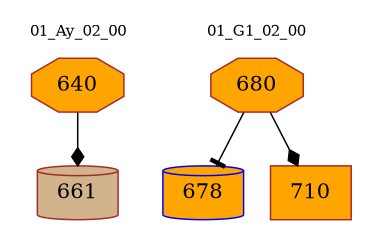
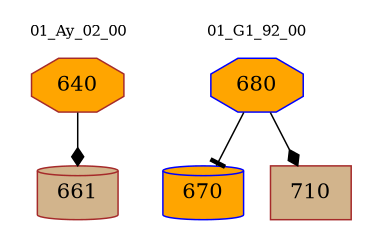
(257, 32) -> (257, 32)
(257, 85) -> (257, 85)
(203, 193) -> (203, 193)
(311, 193) -> (311, 193)
